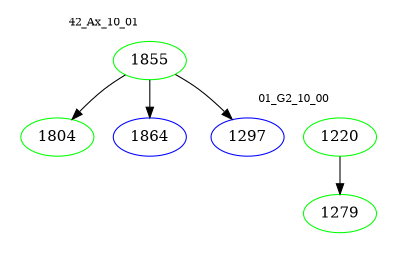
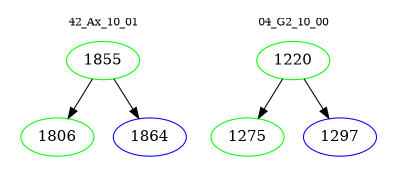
(210, 98) -> (314, 94)
(294, 99) -> (294, 23)
(57, 137) -> (57, 137)
(340, 214) -> (248, 137)
